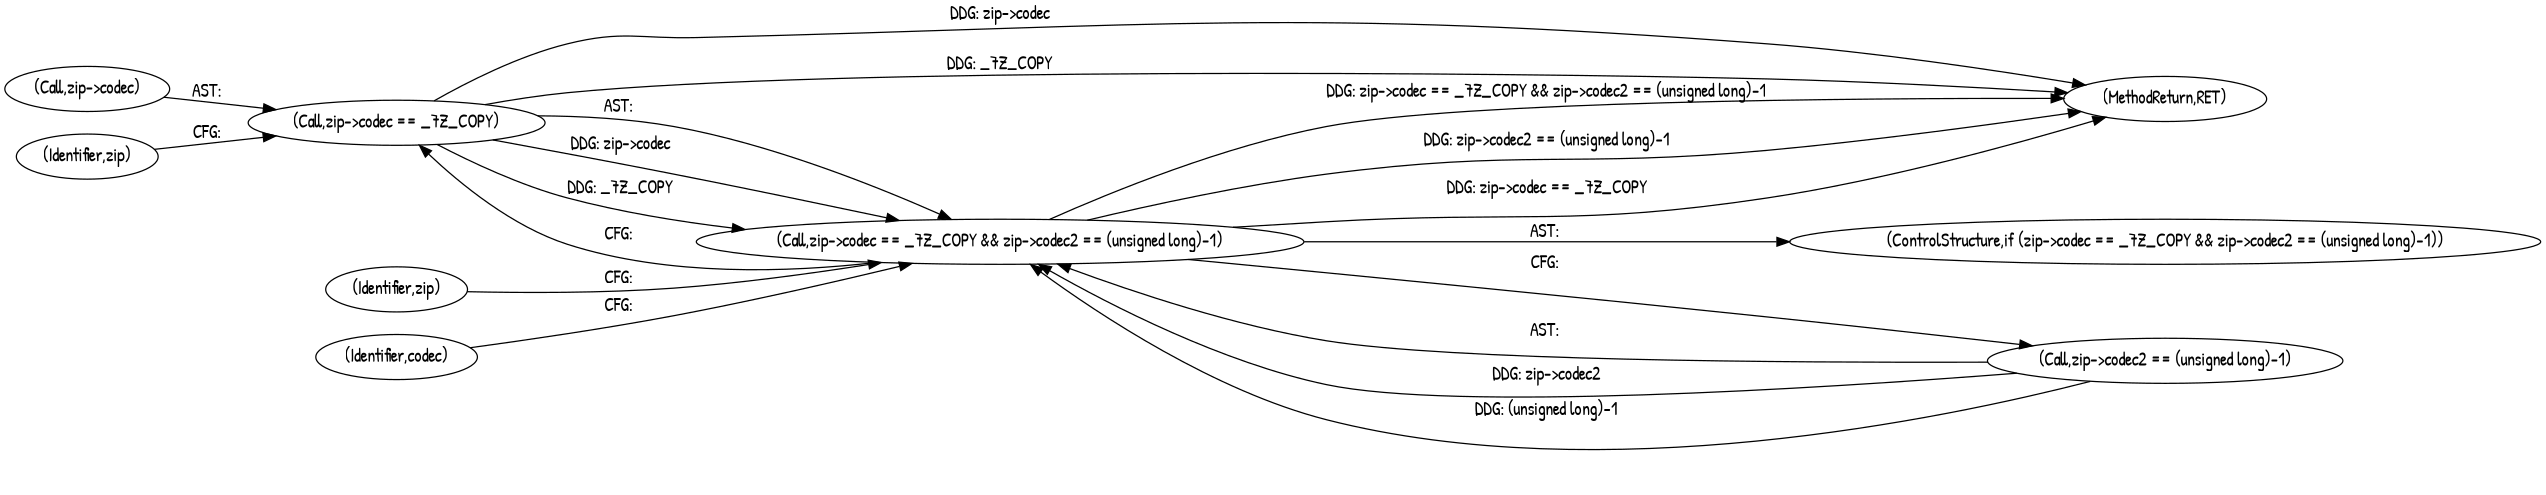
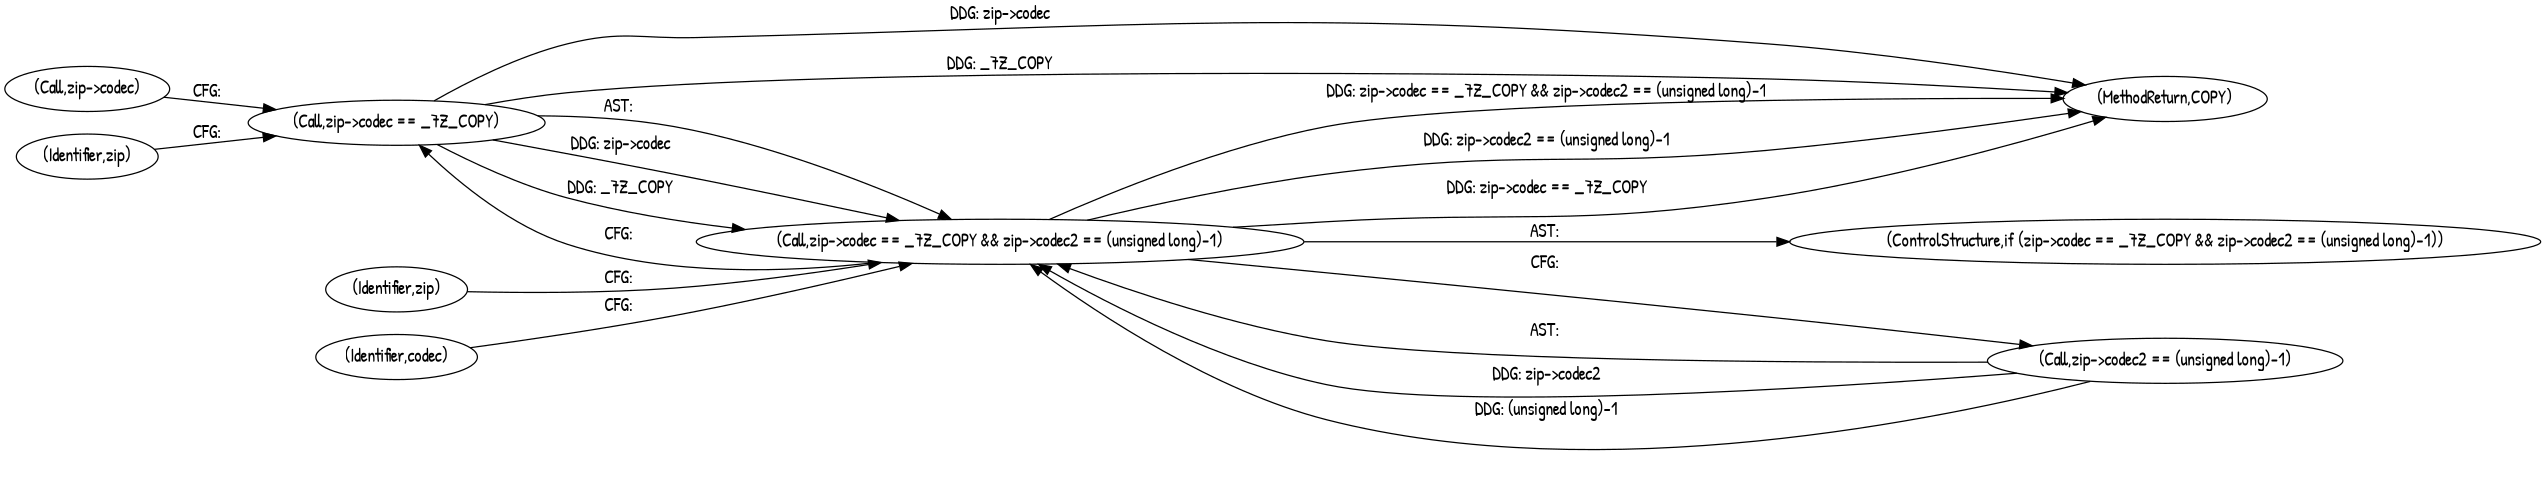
(209, 92) -> (209, 92)
(2165, 99) -> (2165, 99)
